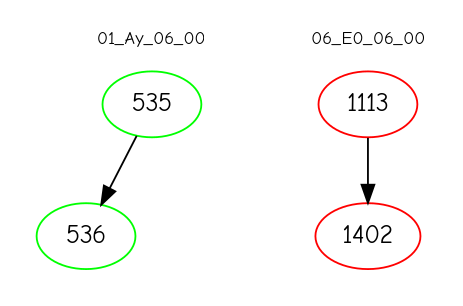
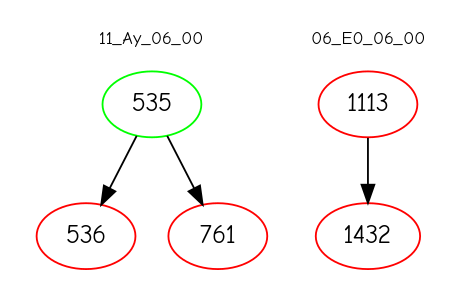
(152, 39) -> (152, 39)
(86, 236) -> (86, 236)
none -> (218, 236)
(368, 236) -> (368, 236)
